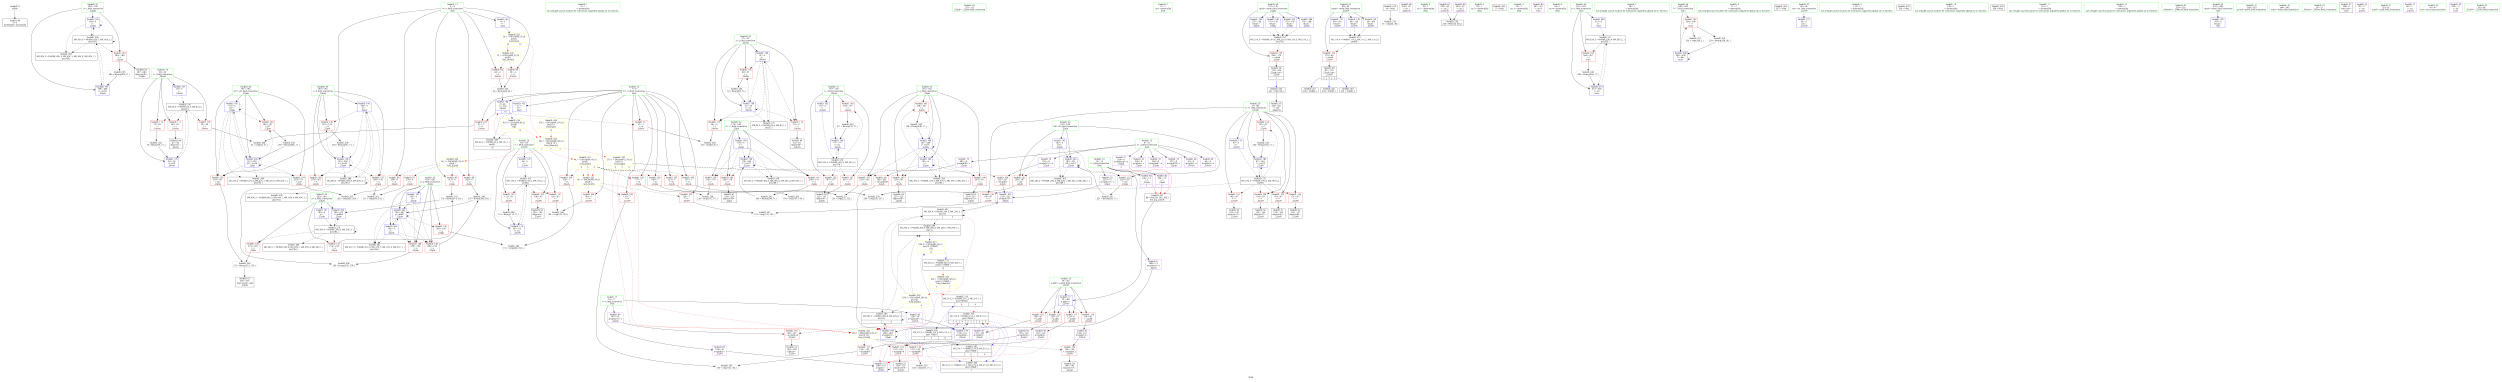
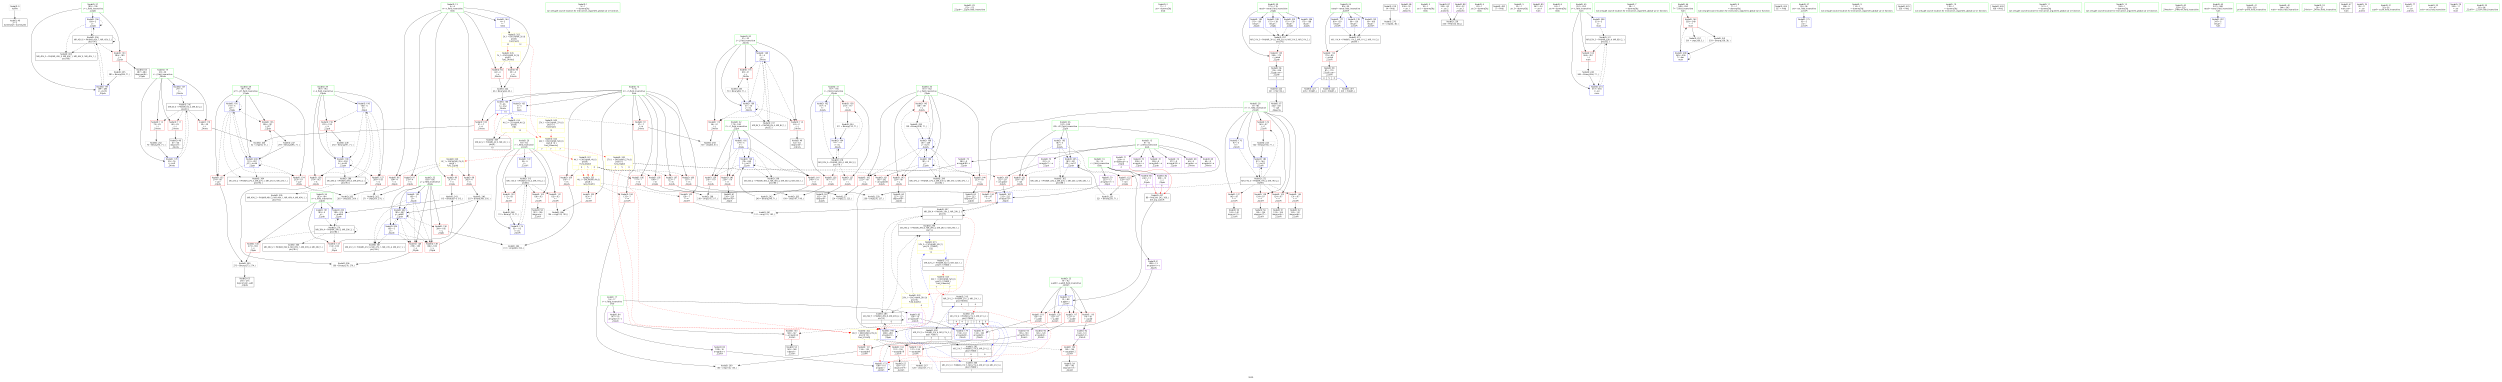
(338, 83) -> (419, 89)
(826, 189) -> (817, 190)
